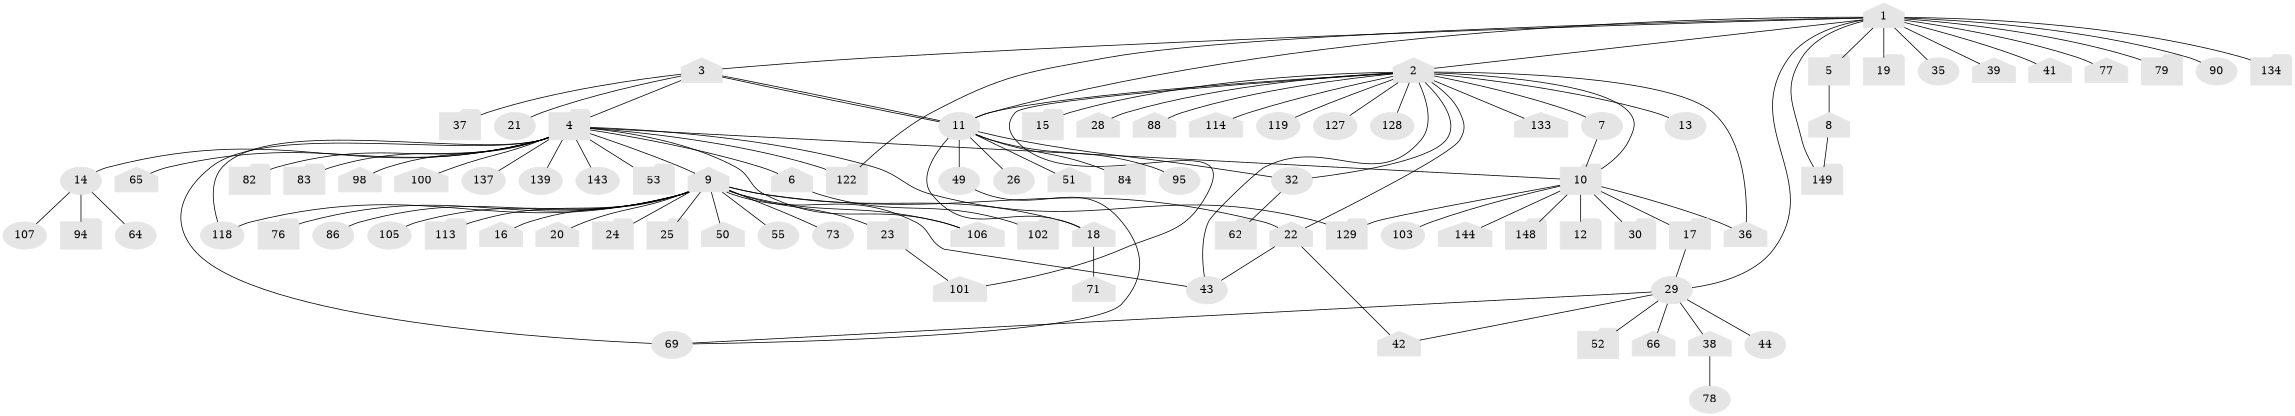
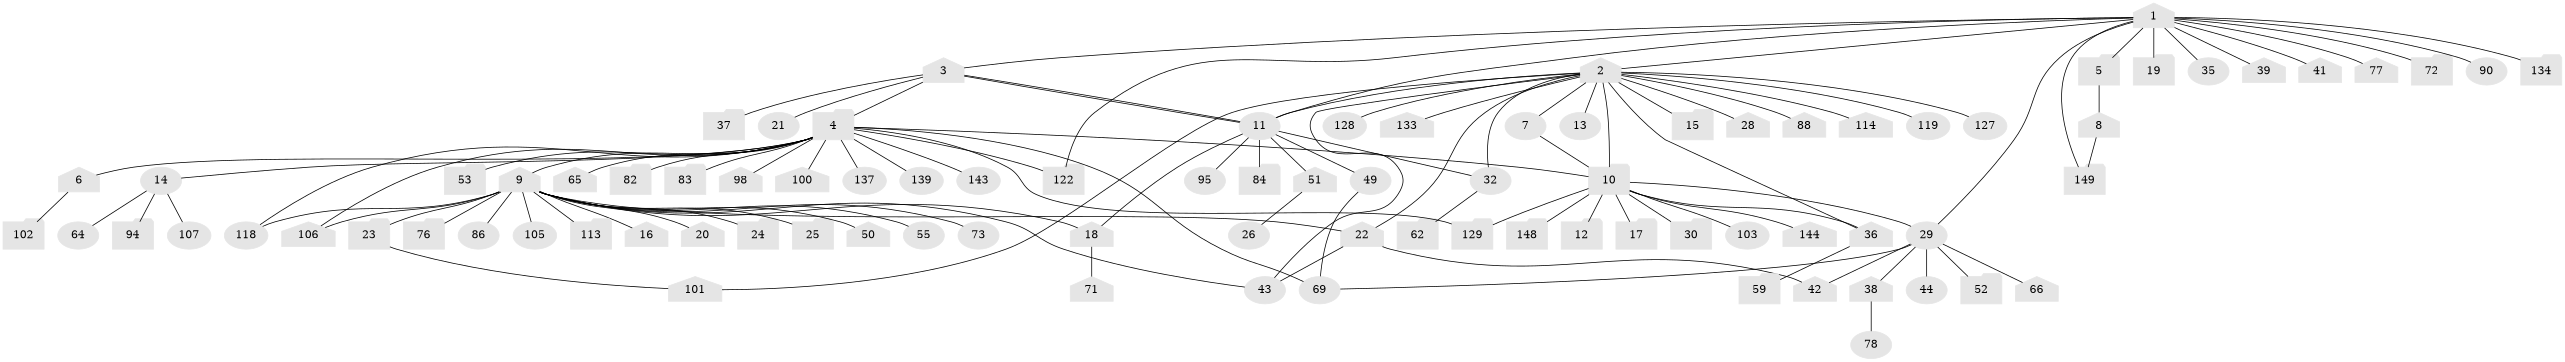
(2162, 71) -> (2432, 71)
(986, 153) -> (1283, 208)
(1681, 263) -> (1772, 195)
none -> (1760, 290)
